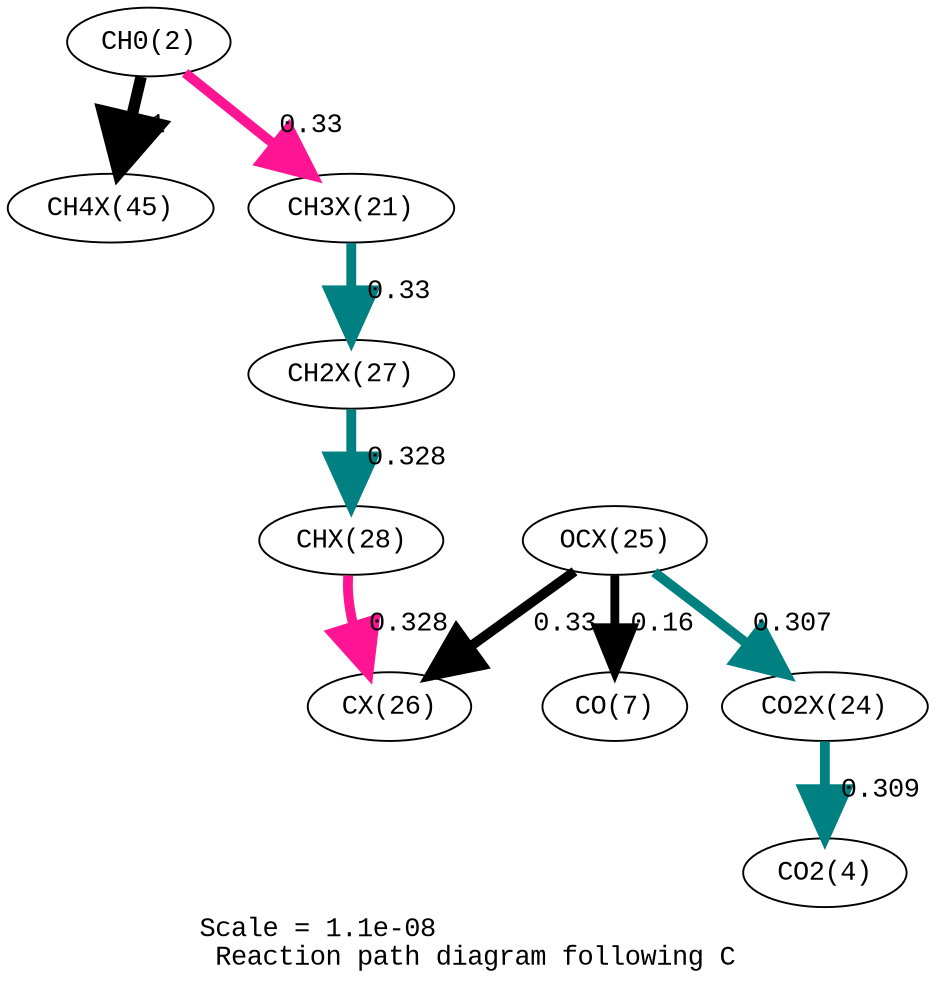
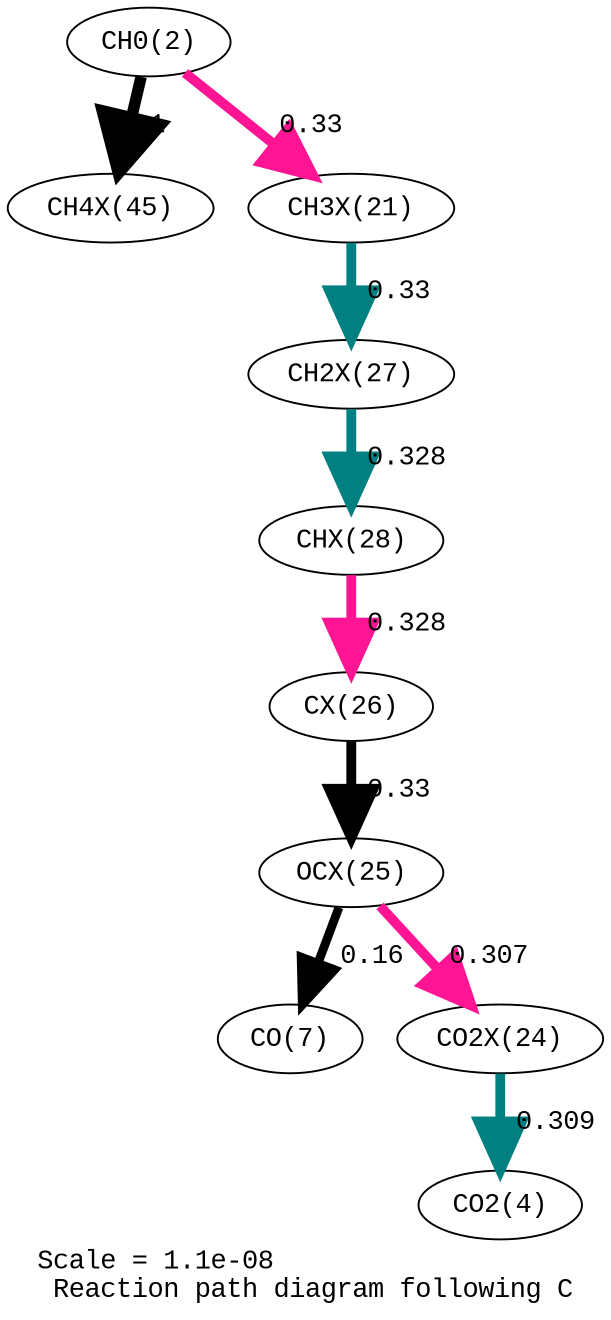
(701, 608) -> (409, 938)
(522, 609) -> (351, 765)
